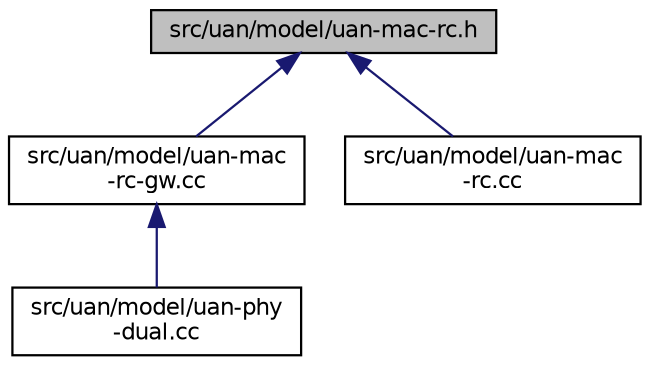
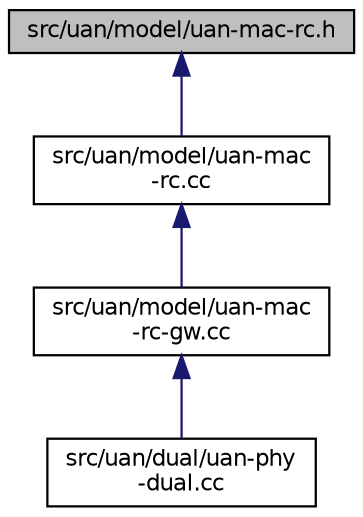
(239, 102) -> (182, 257)
(157, 321) -> (182, 473)
